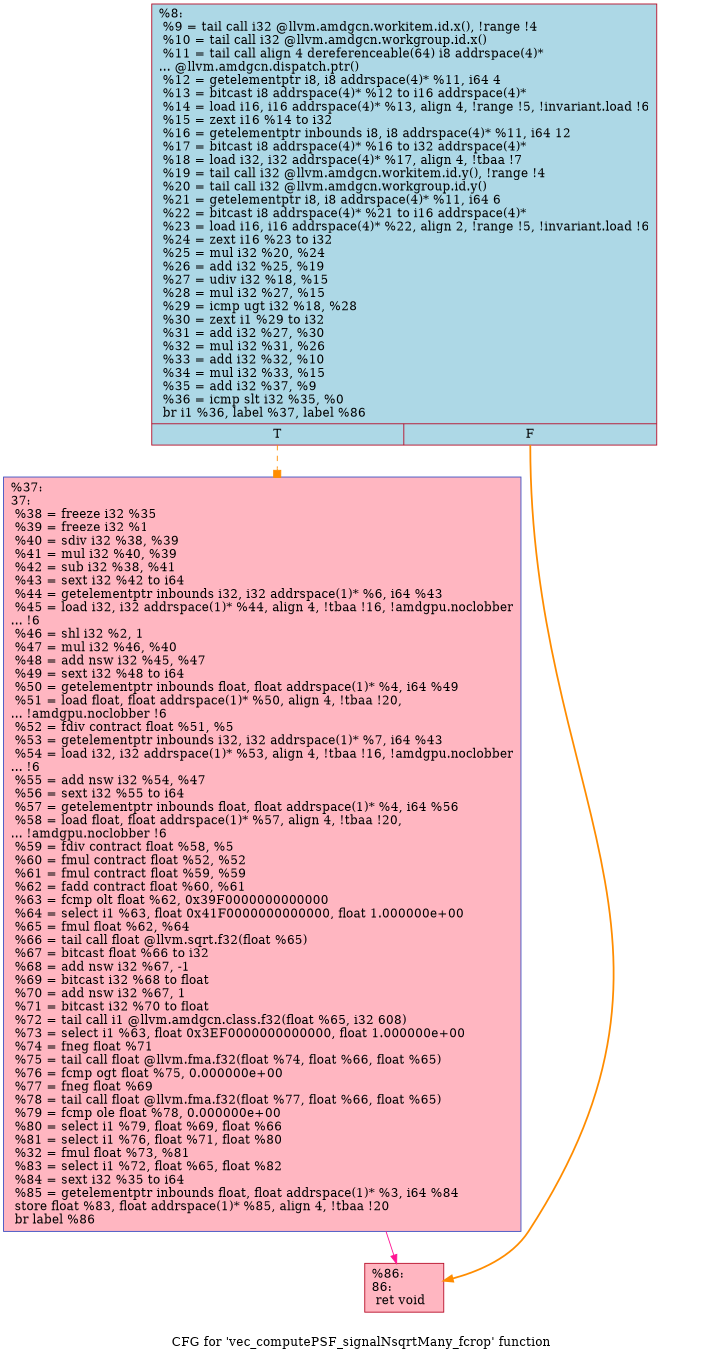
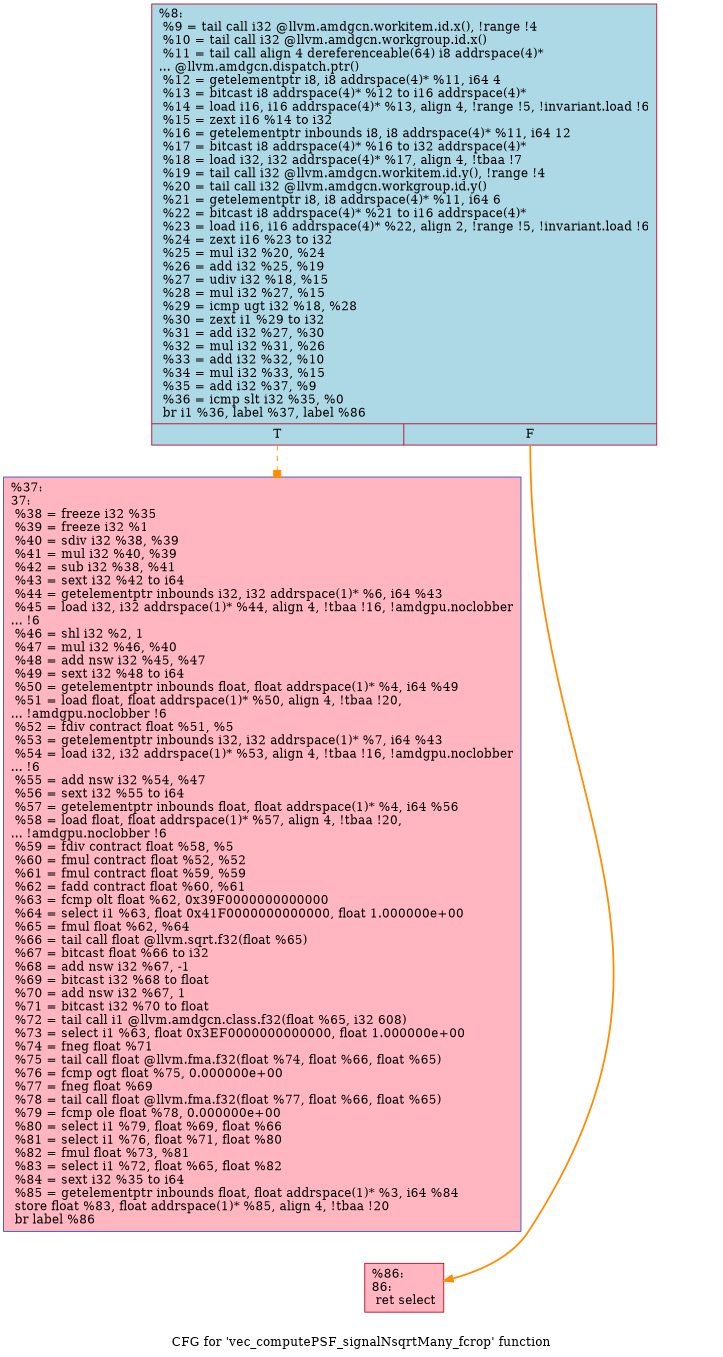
(100, 1153) -> (100, 1153)
(390, 1243) -> none
(399, 1301) -> (404, 1301)
